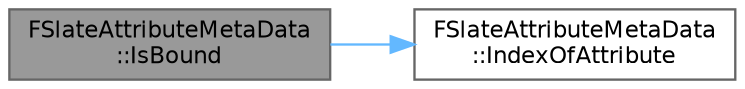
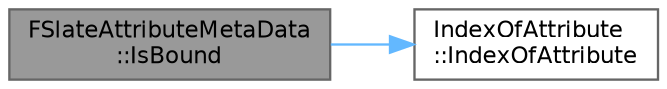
(575, 44) -> (536, 44)
